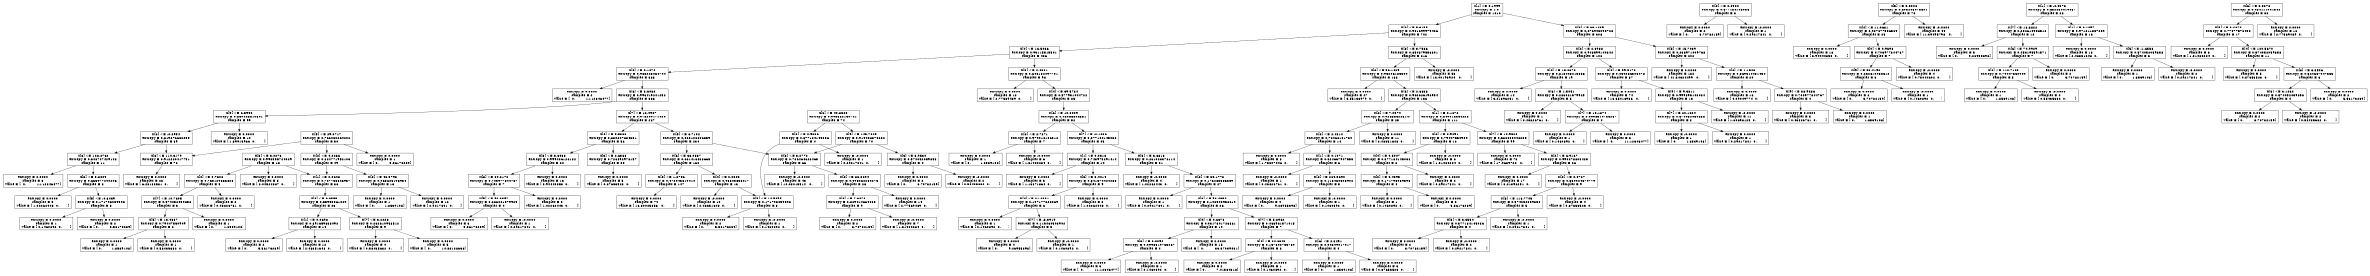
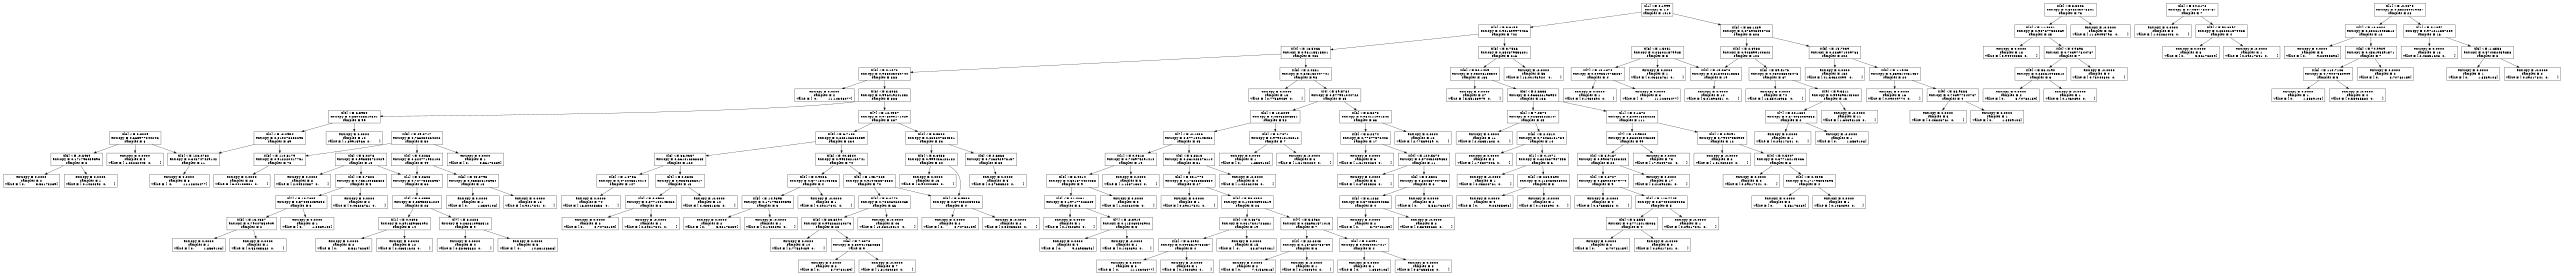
(1561, 83) -> (1686, 63)
none -> (1349, 105)
(739, 148) -> (842, 148)
(93, 169) -> (163, 148)
(524, 170) -> (959, 177)
(746, 191) -> (667, 191)
(852, 202) -> (857, 245)
